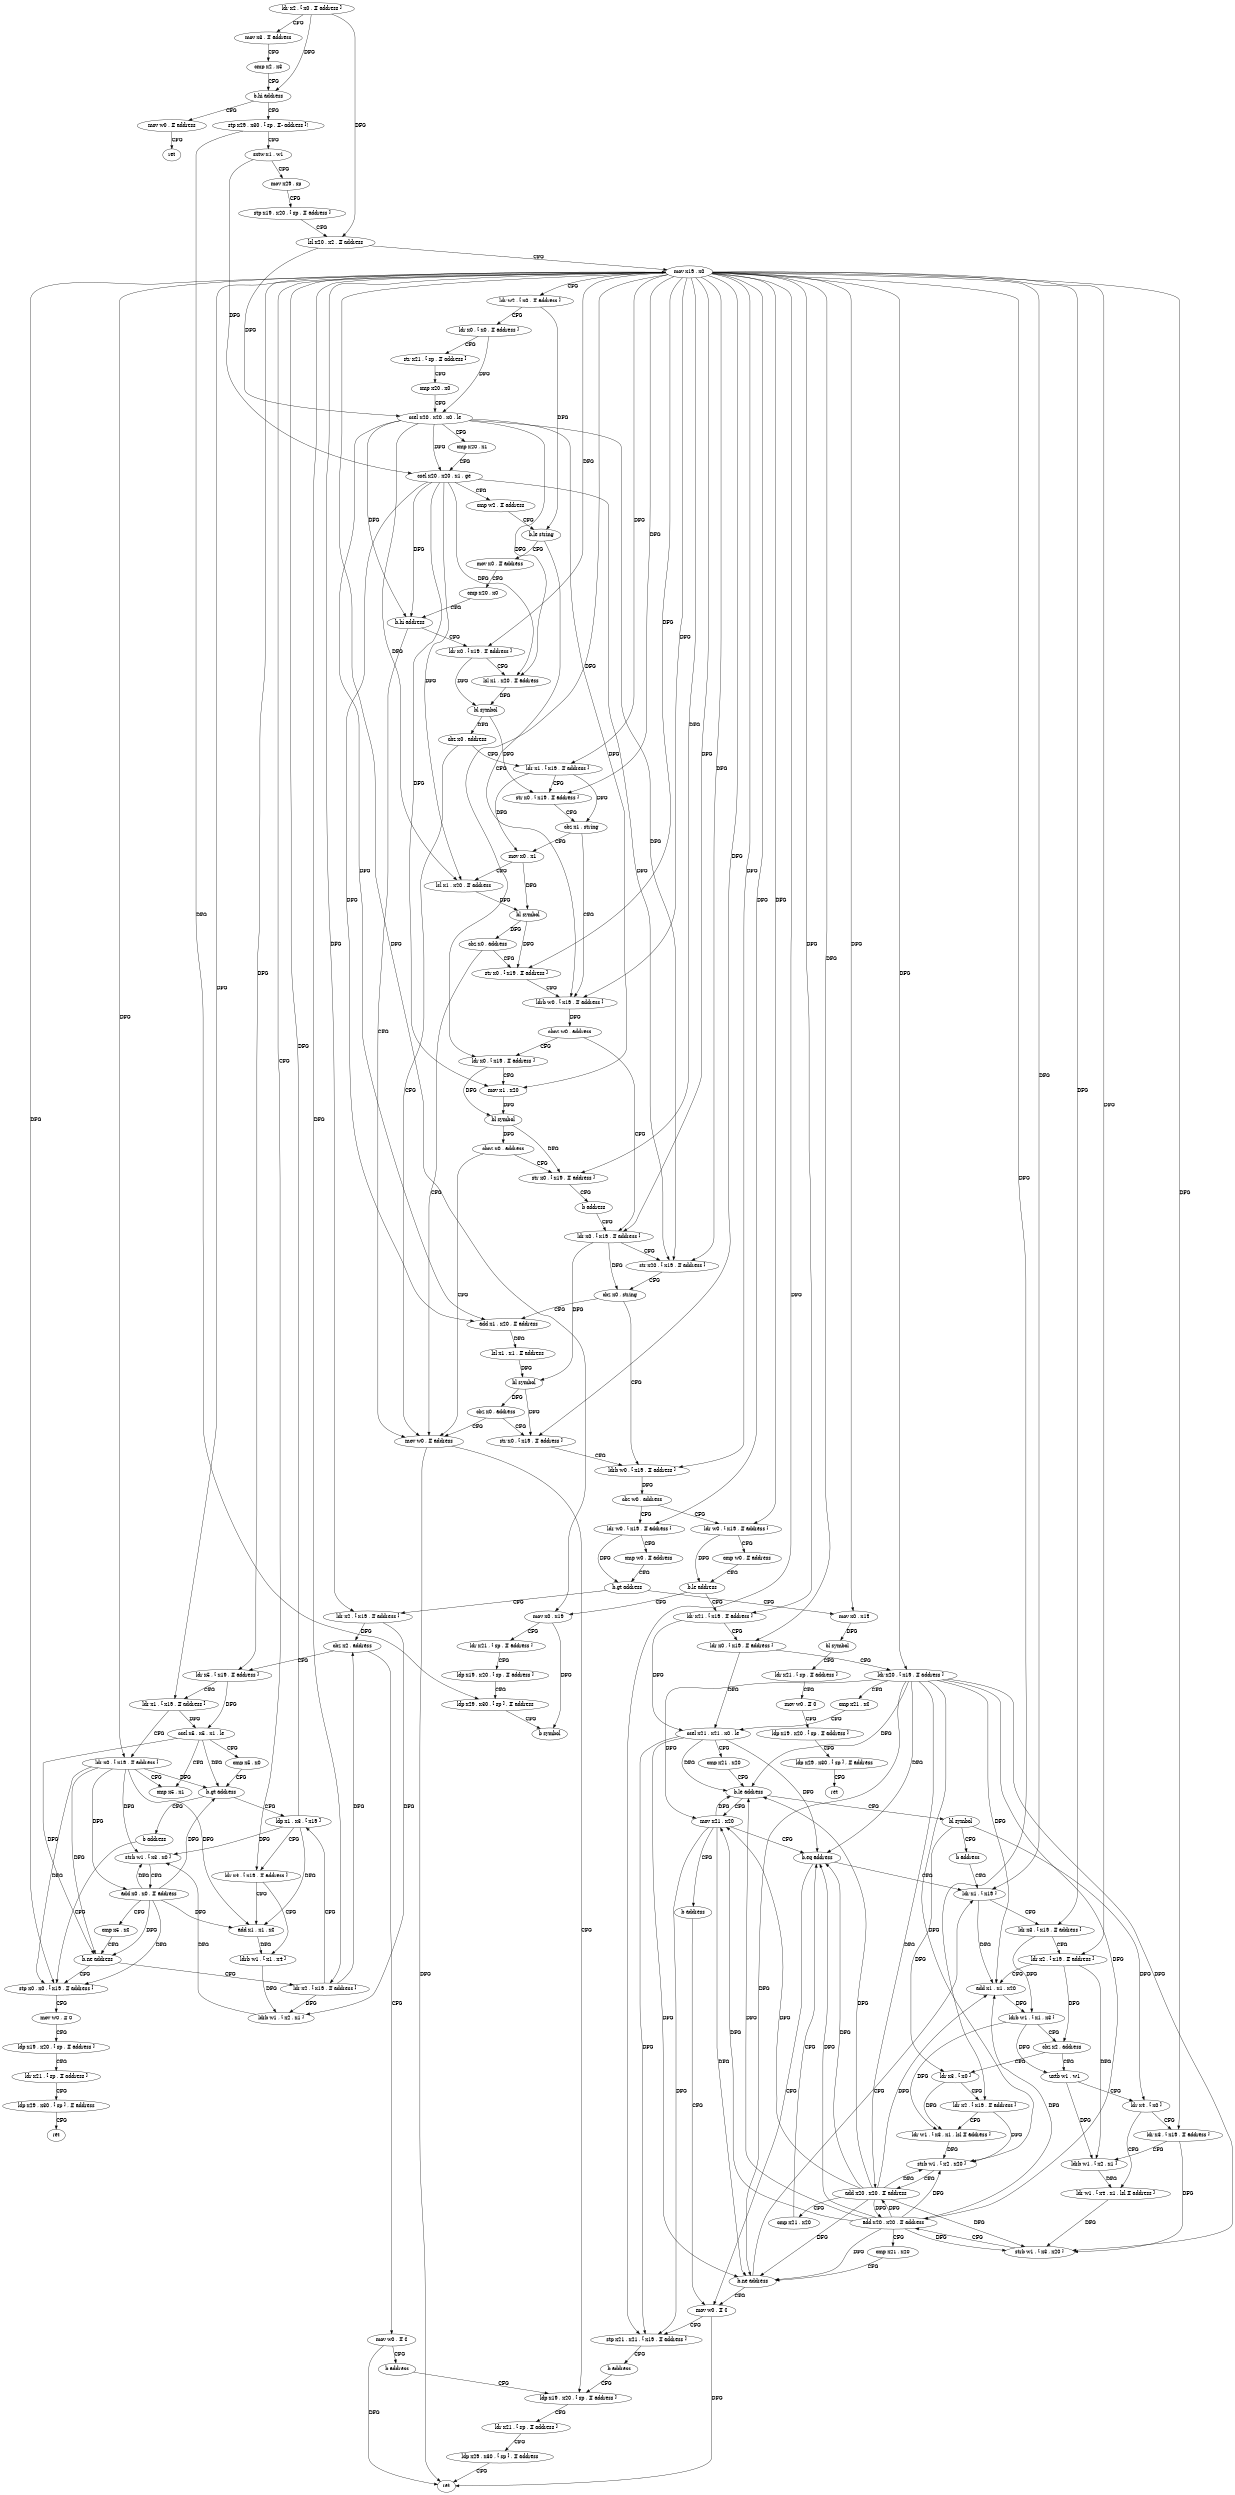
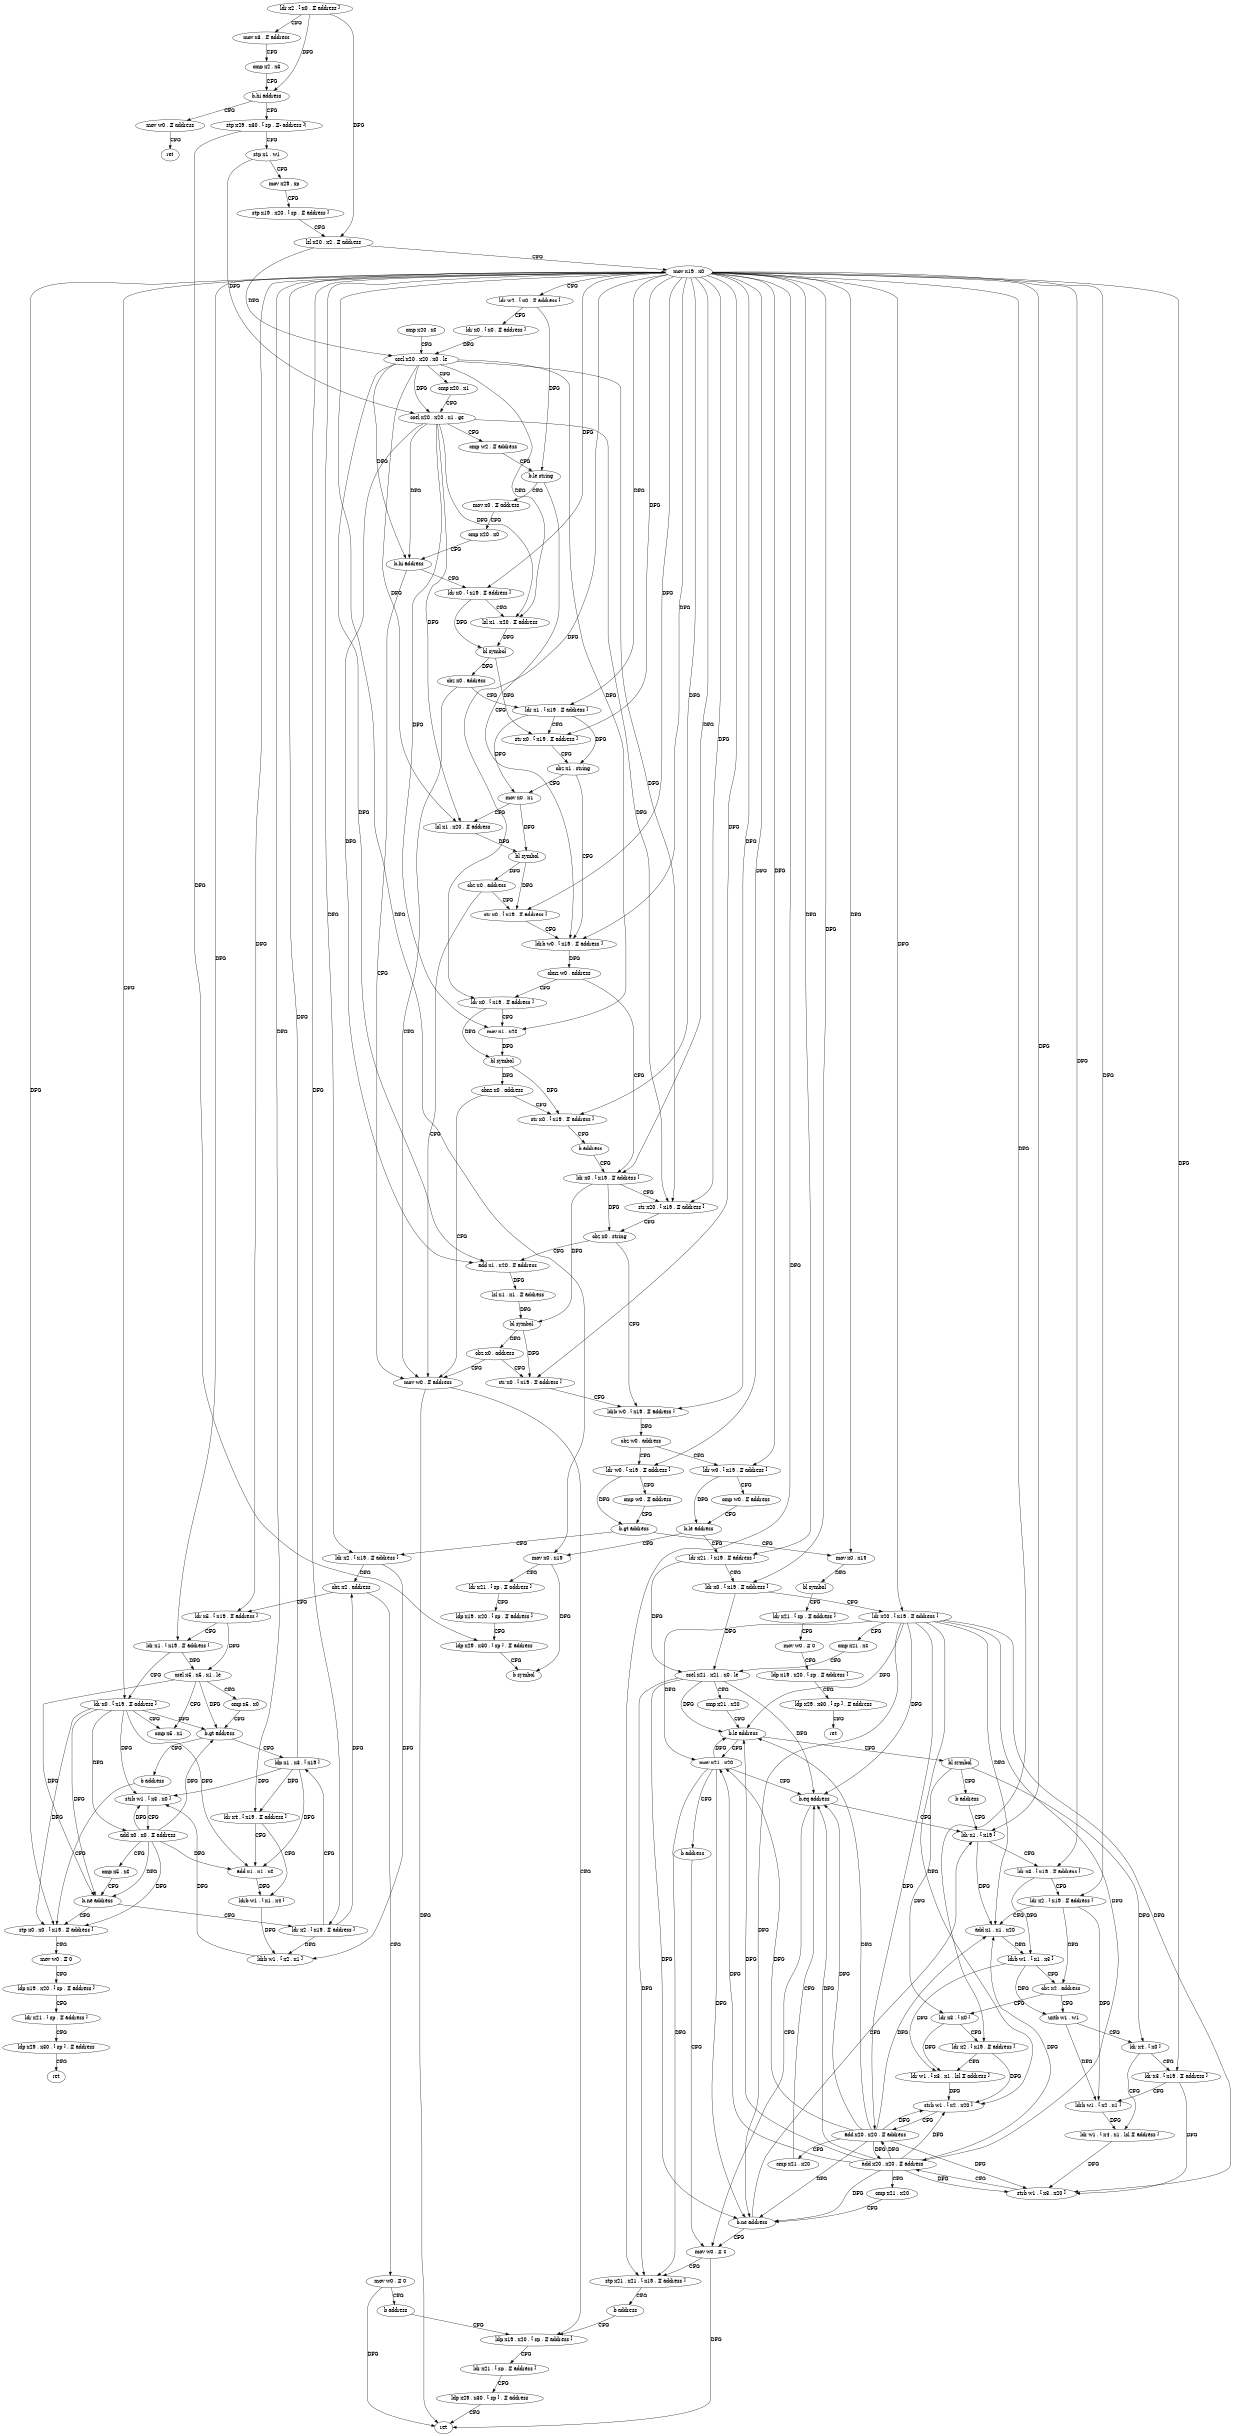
(268, 155) -> (267, 155)
(435, 360) -> none
(284, 1061) -> (282, 1032)
(294, 1840) -> (293, 1781)
